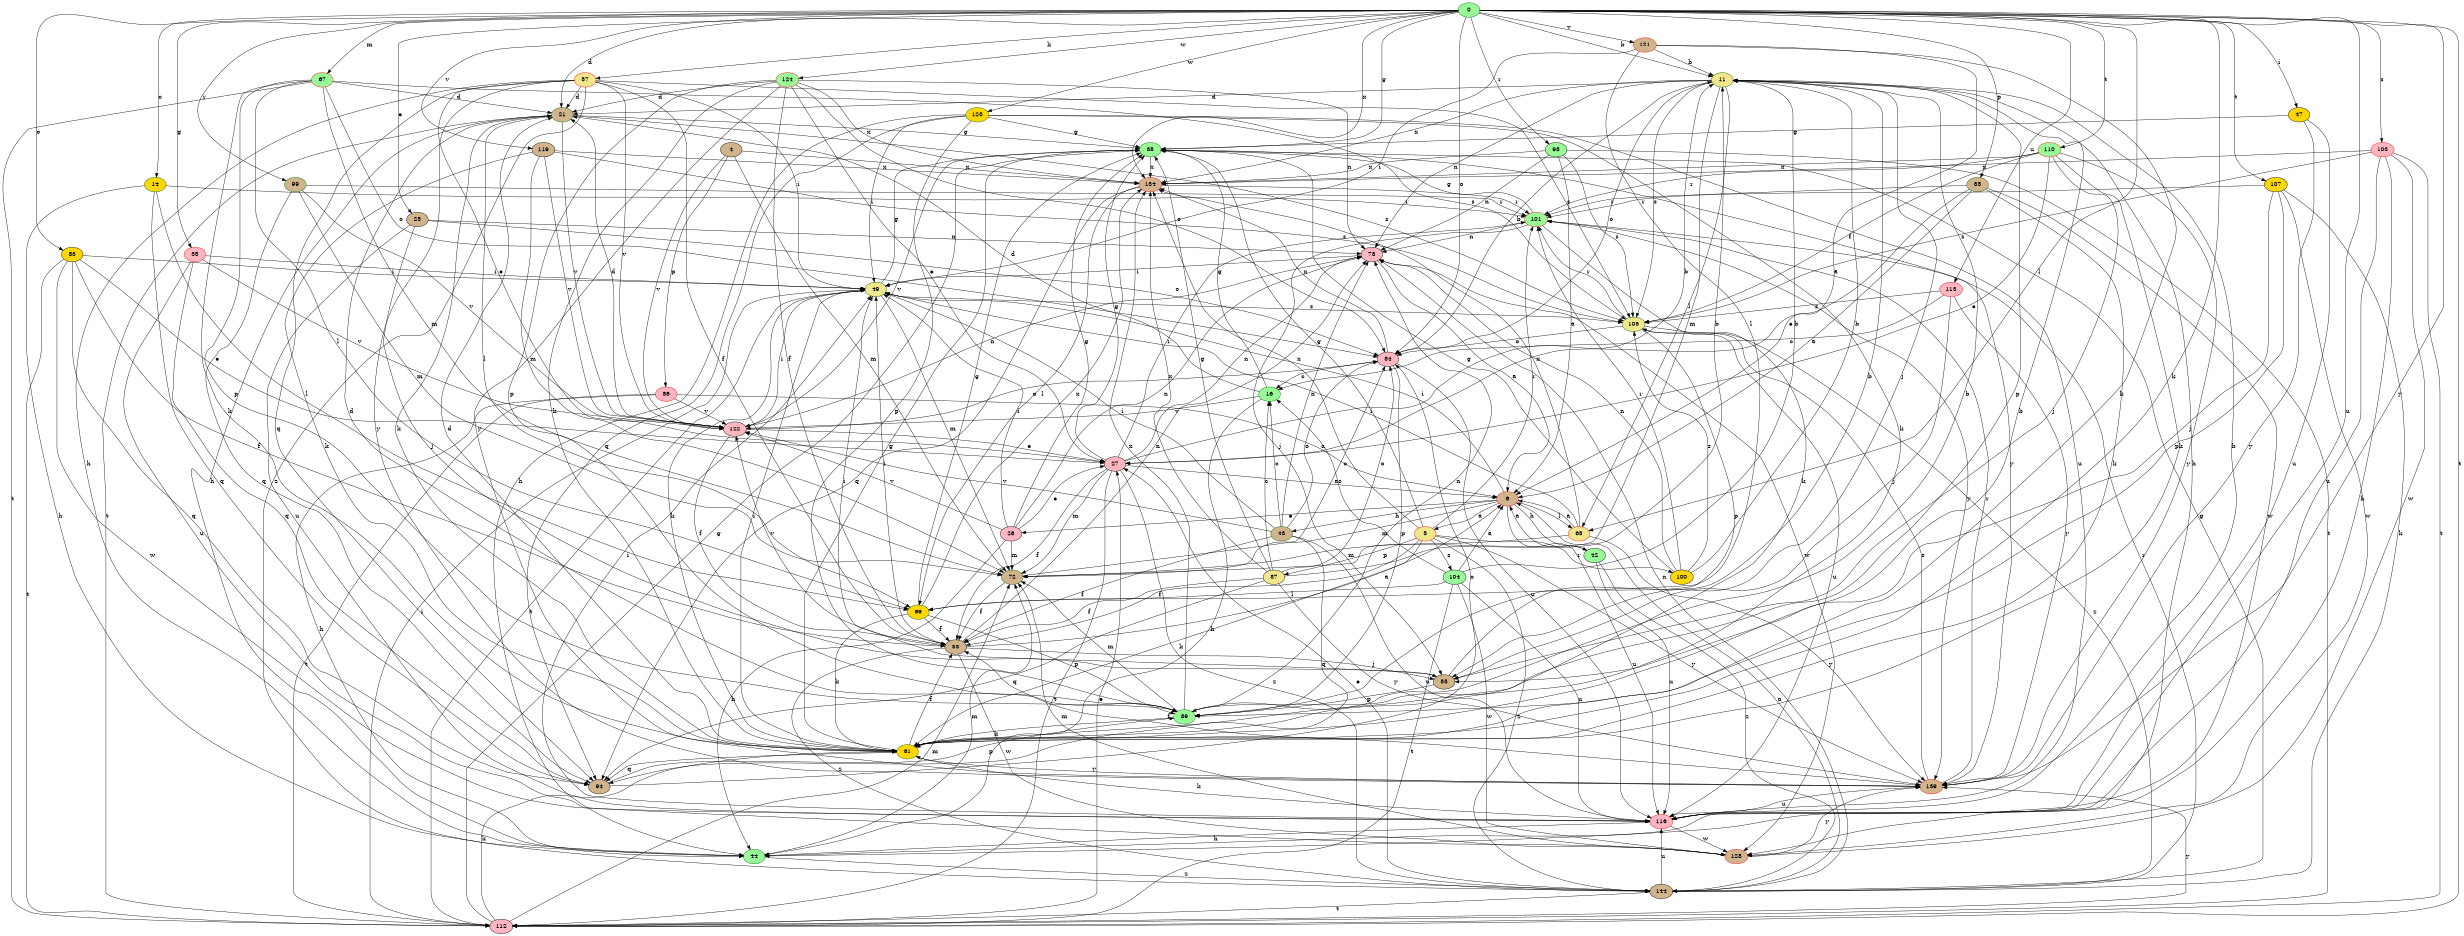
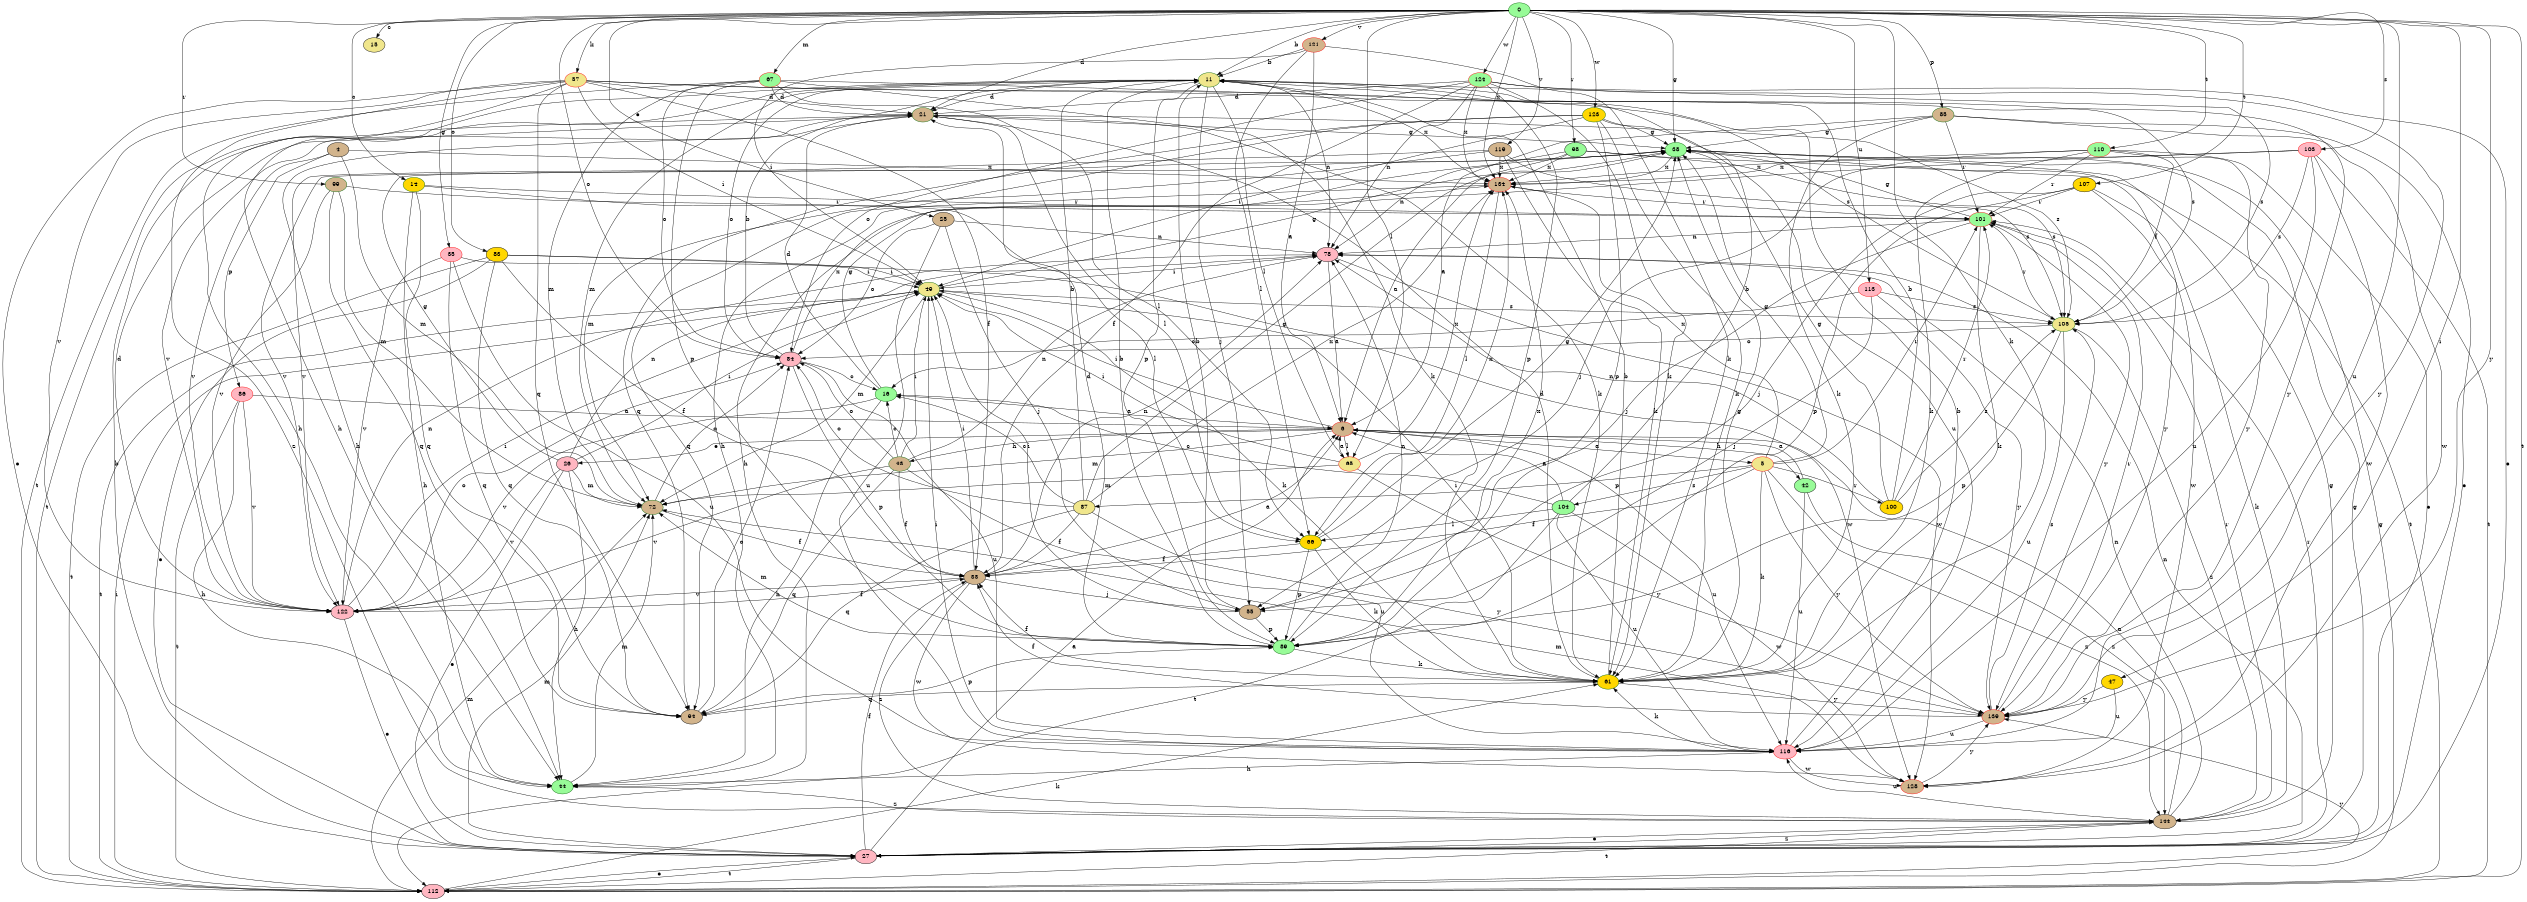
none -> (374, 45)
(1755, 131) -> (1812, 132)
none -> (1112, 413)
